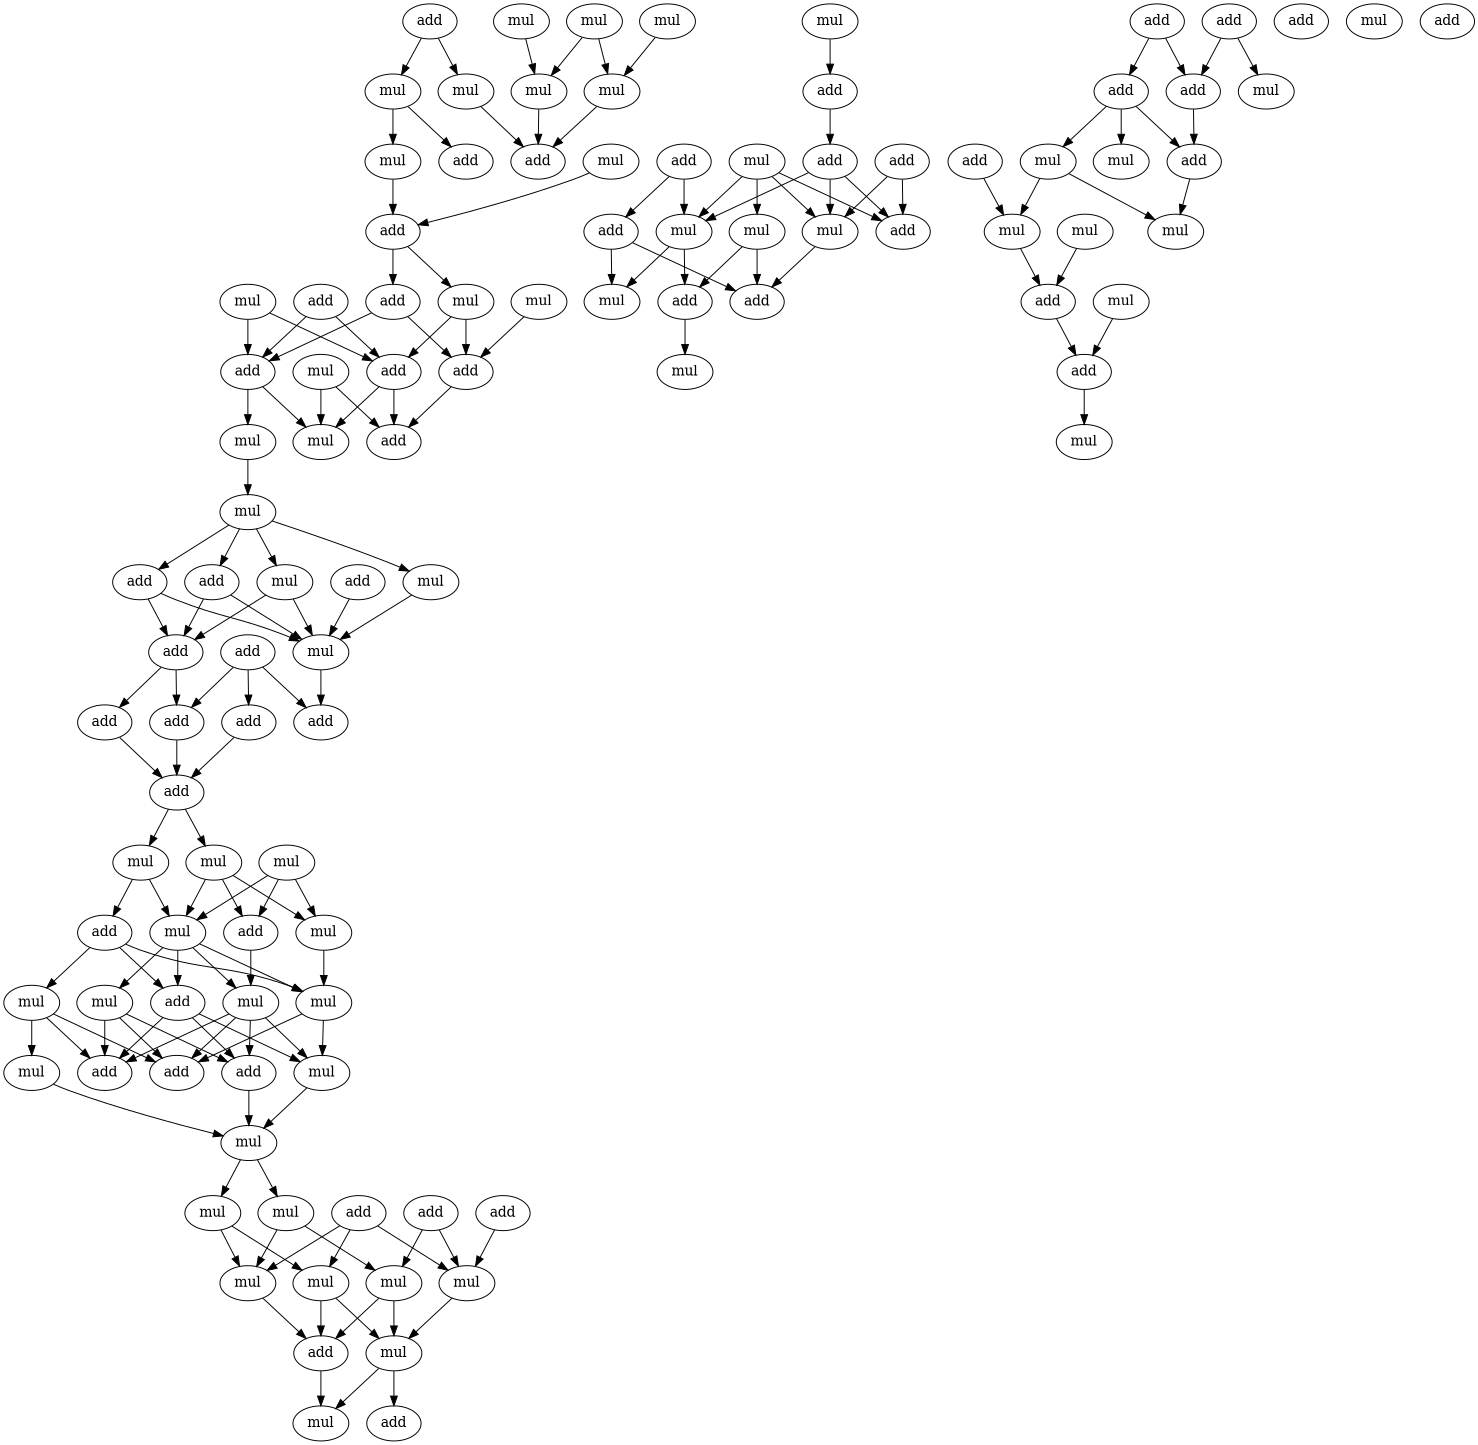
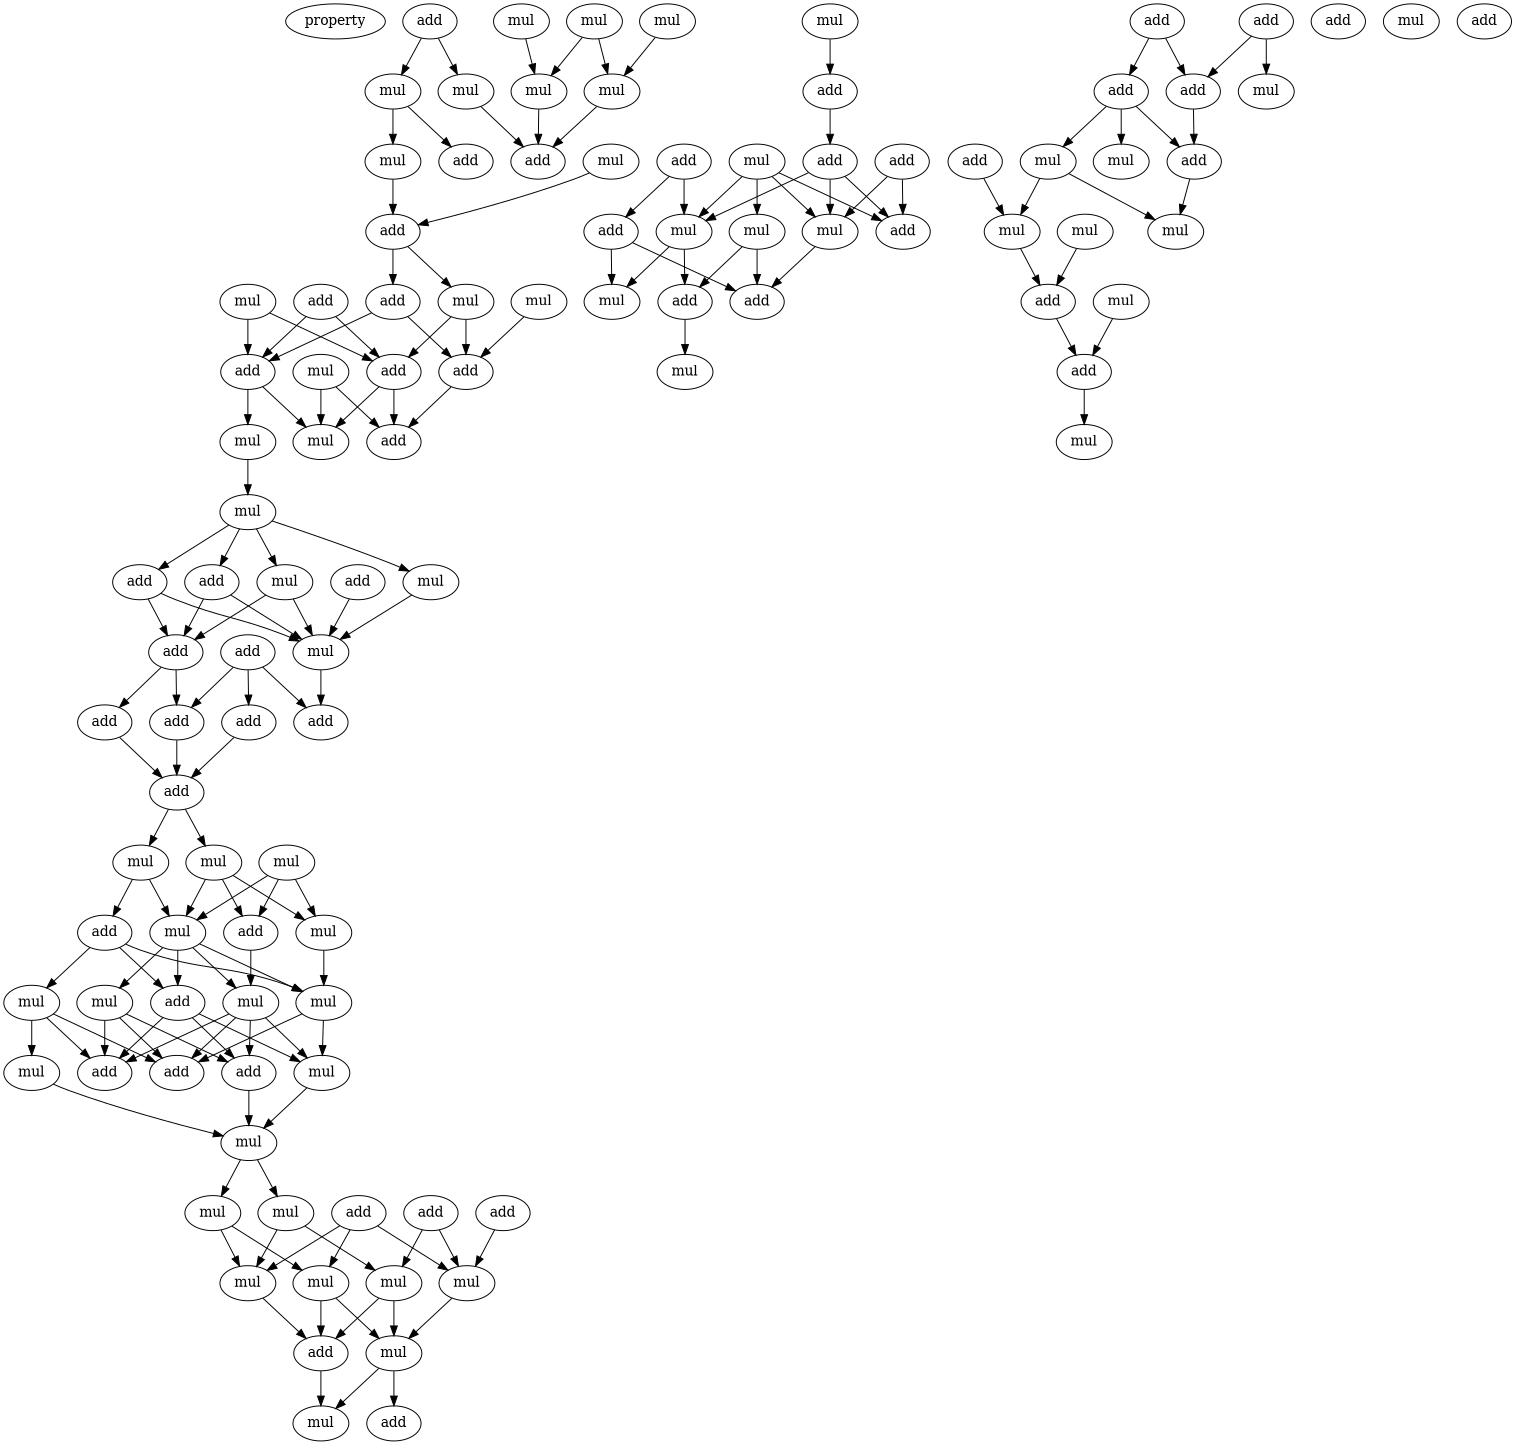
none -> (336, 21)
